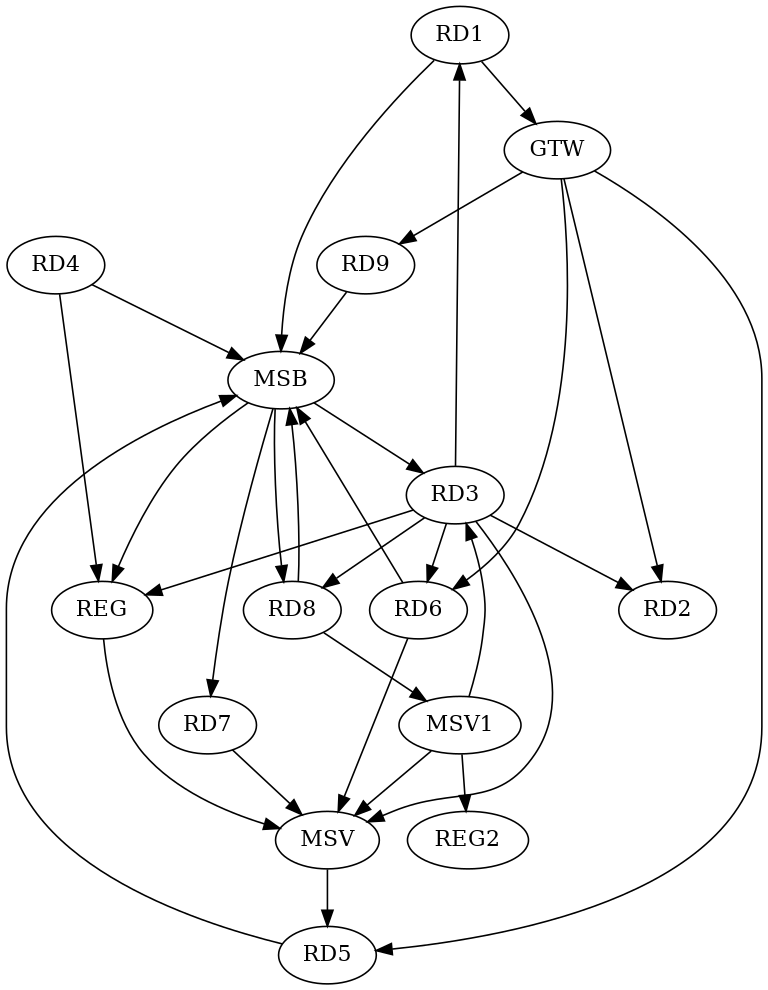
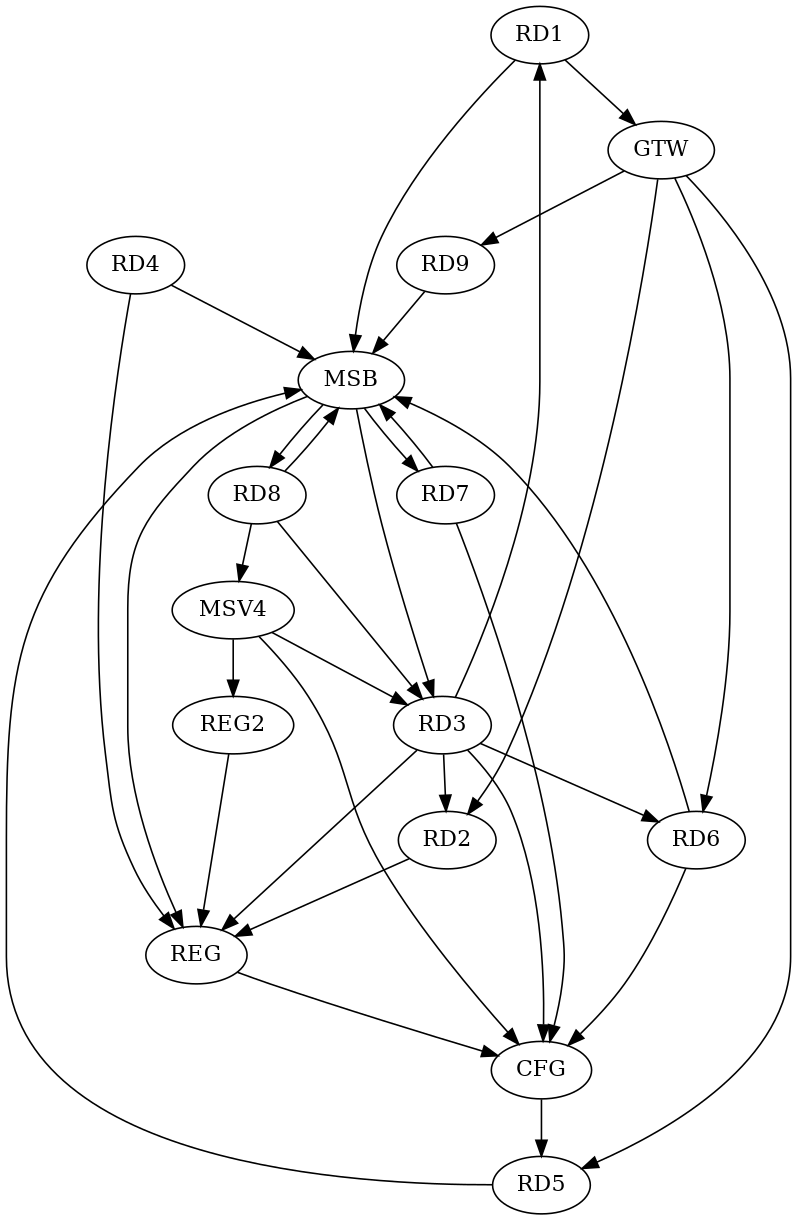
none -> (413, 441)
(389, 542) -> (345, 604)
(460, 725) -> (233, 610)
none -> (216, 832)
(327, 840) -> (541, 1070)
none -> (330, 894)
